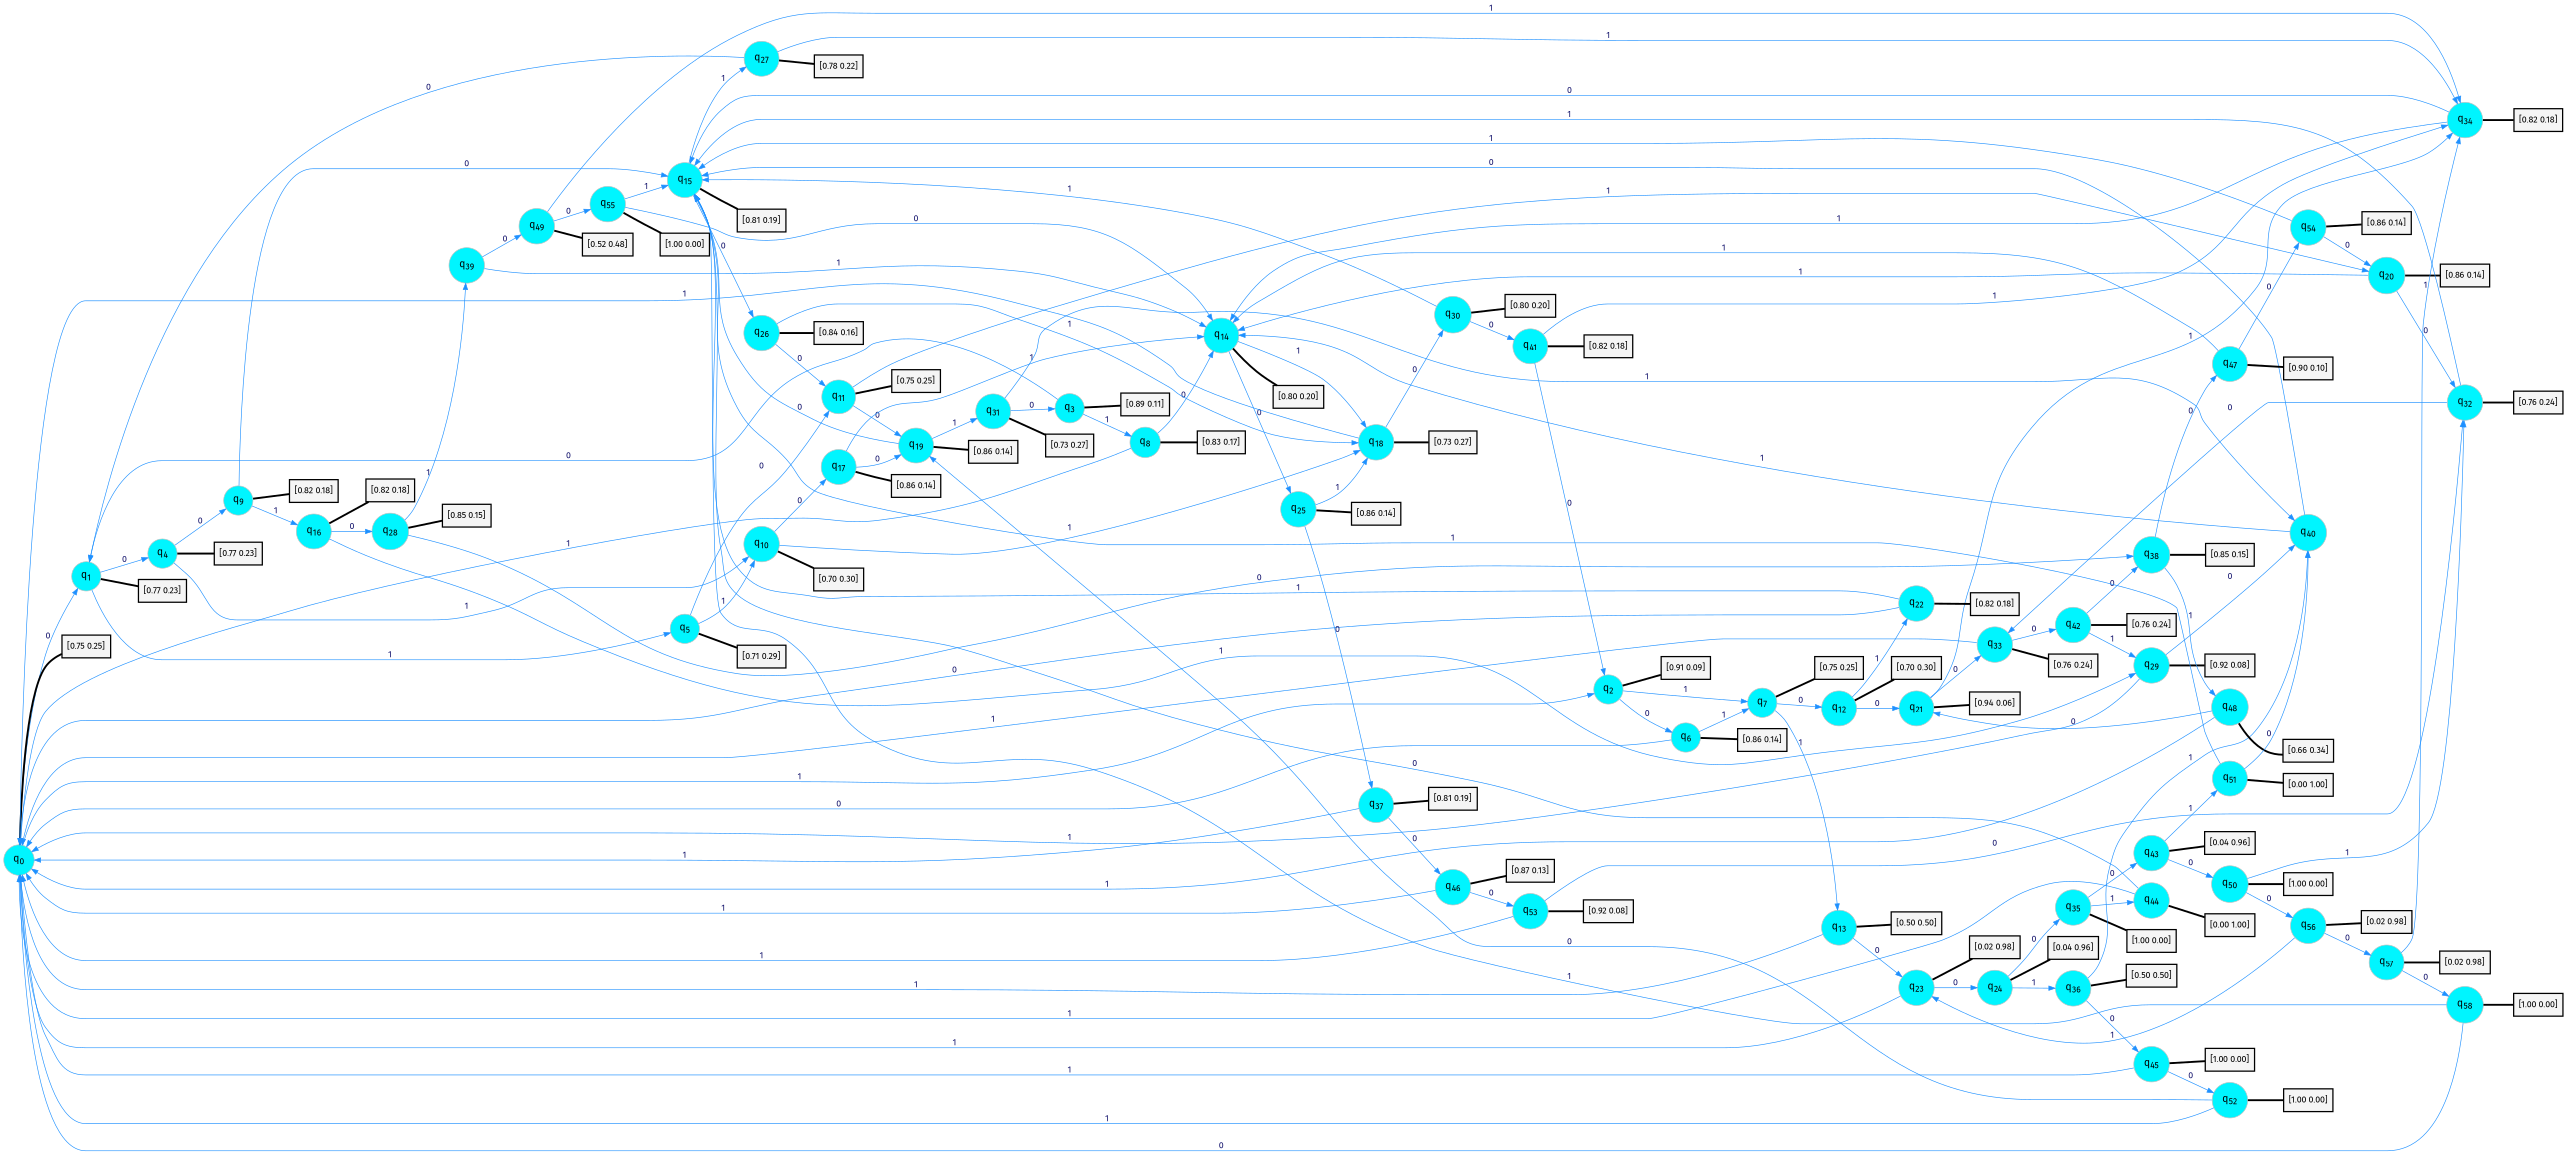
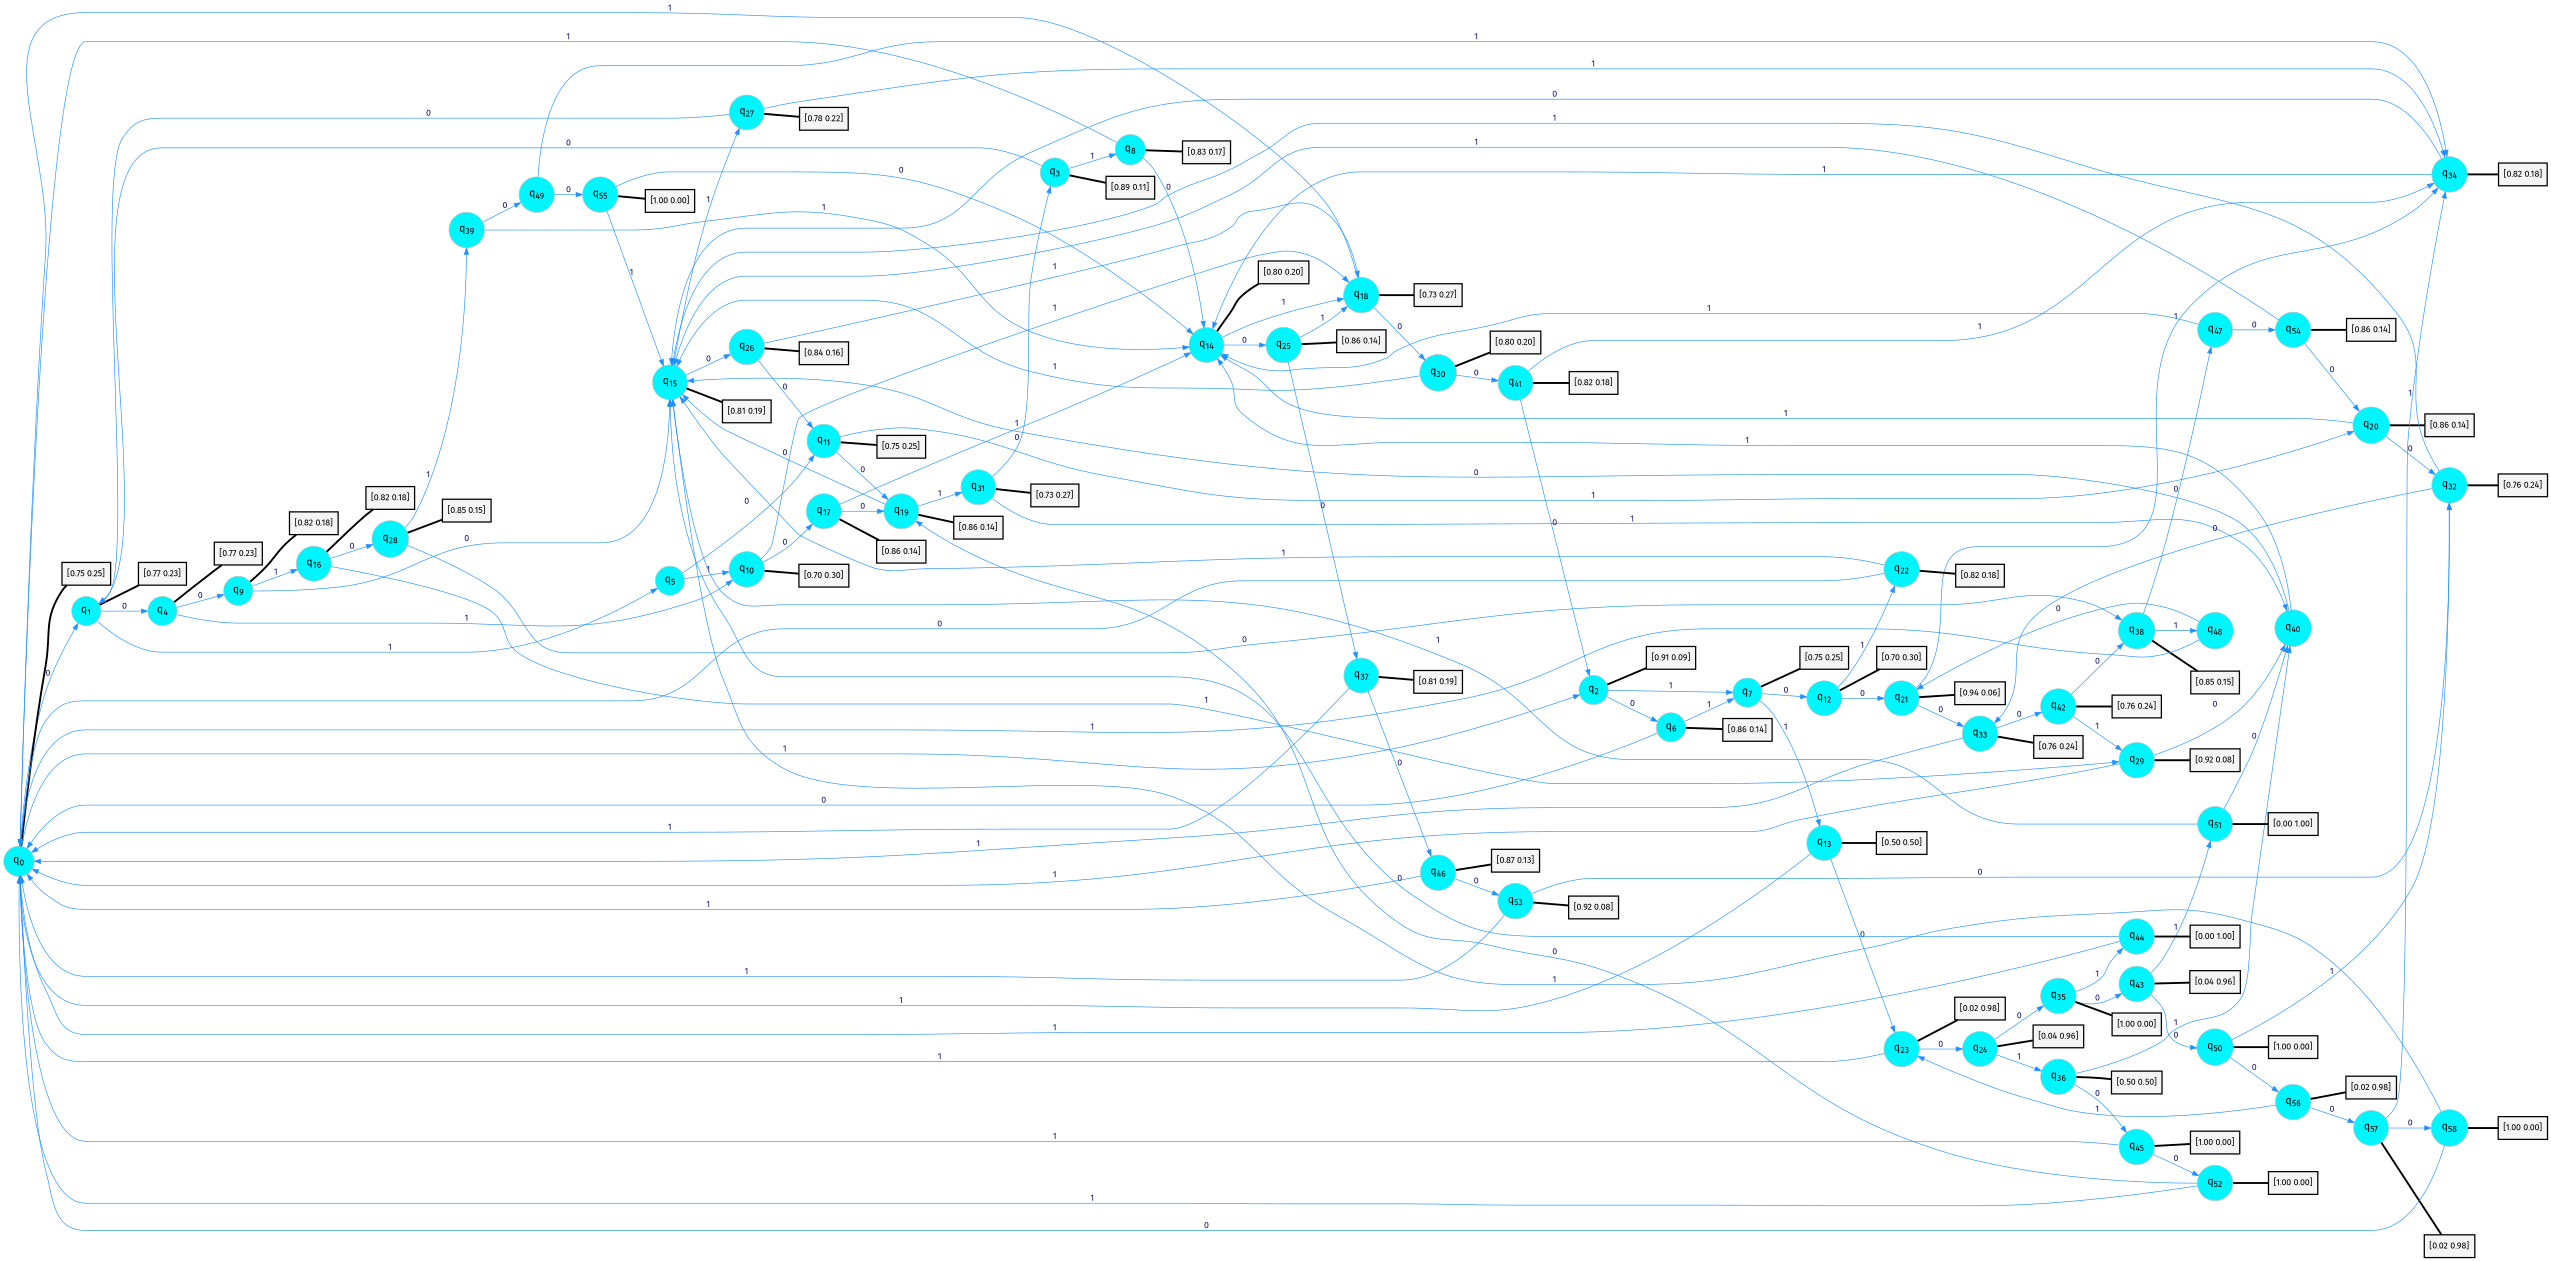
(608, 245) -> none
(2308, 368) -> none
(762, 657) -> none
(2308, 751) -> none
